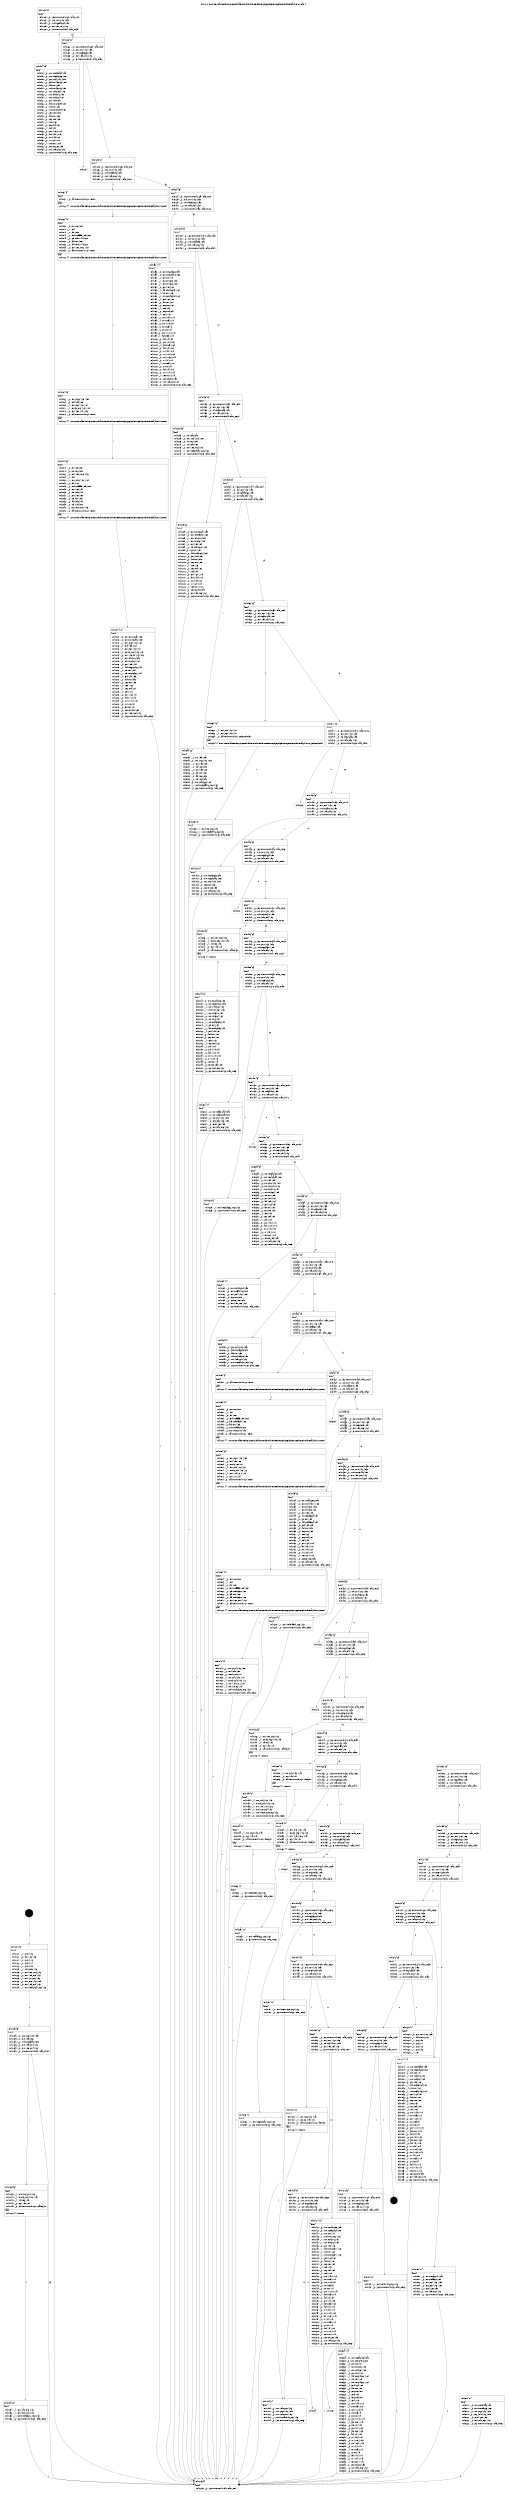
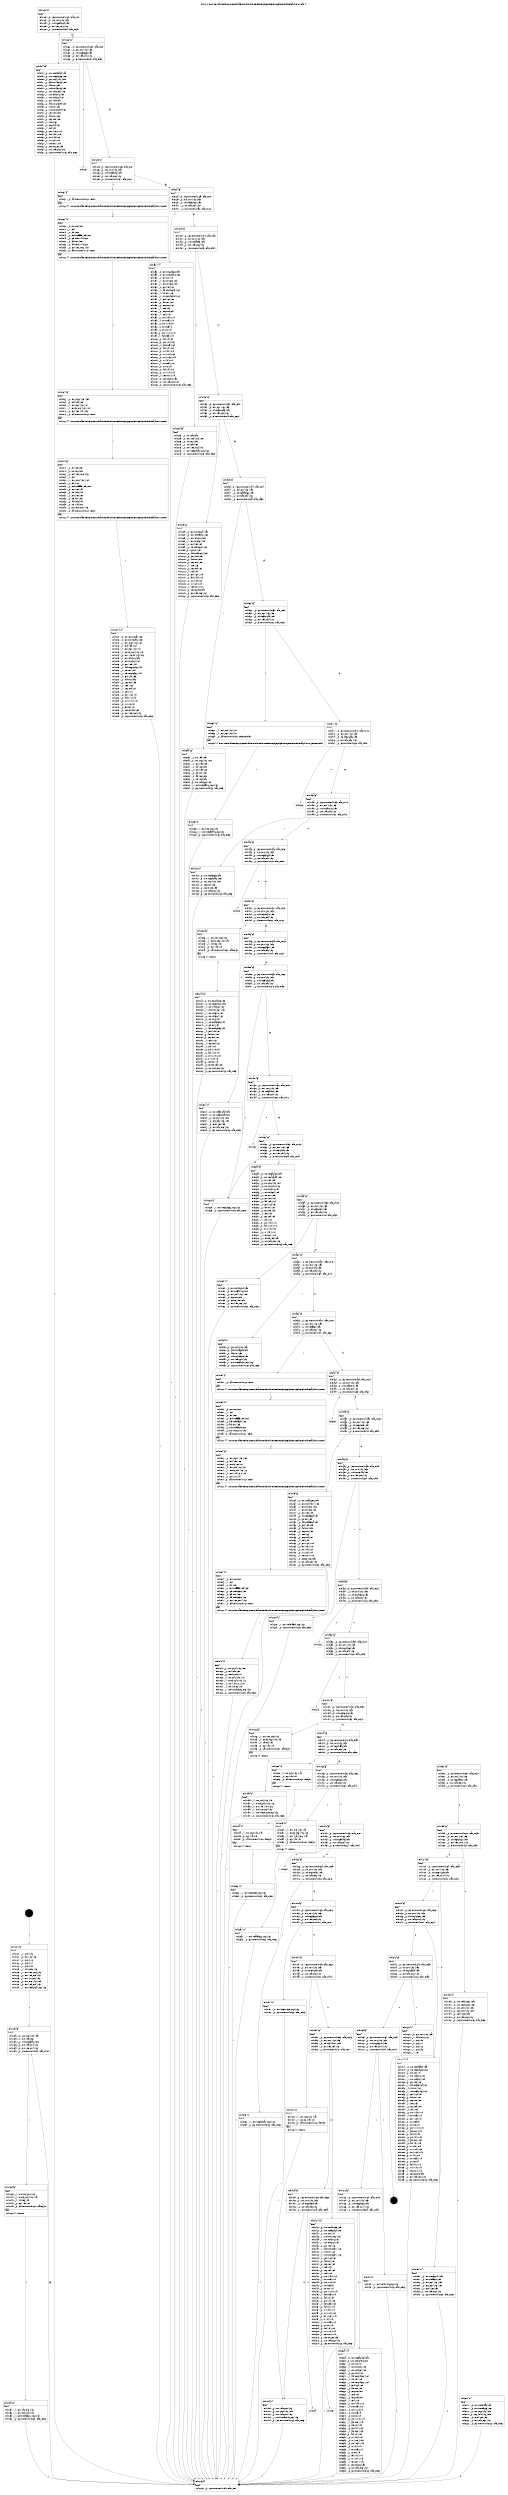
(302, 1176) -> (240, 1175)
none -> (465, 2008)
